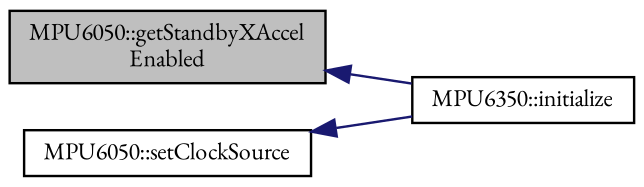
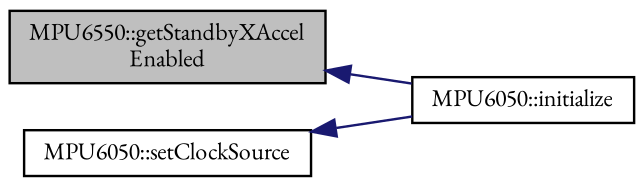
(168, 47) -> (168, 47)
(523, 100) -> (523, 100)
